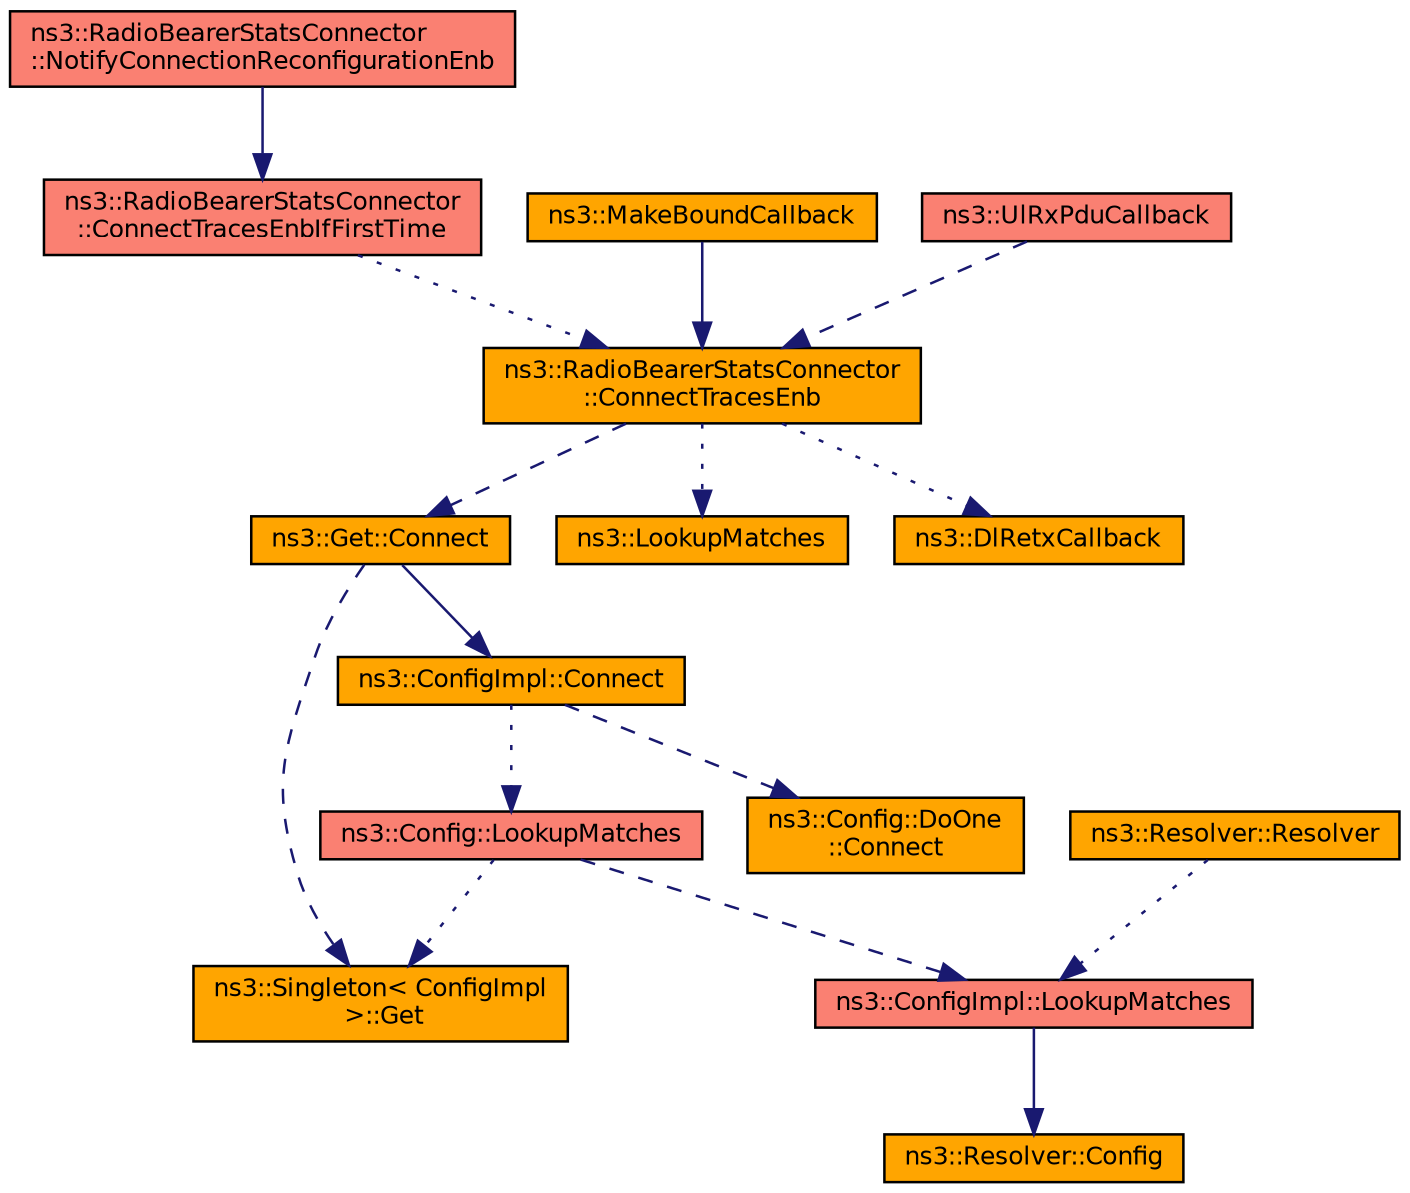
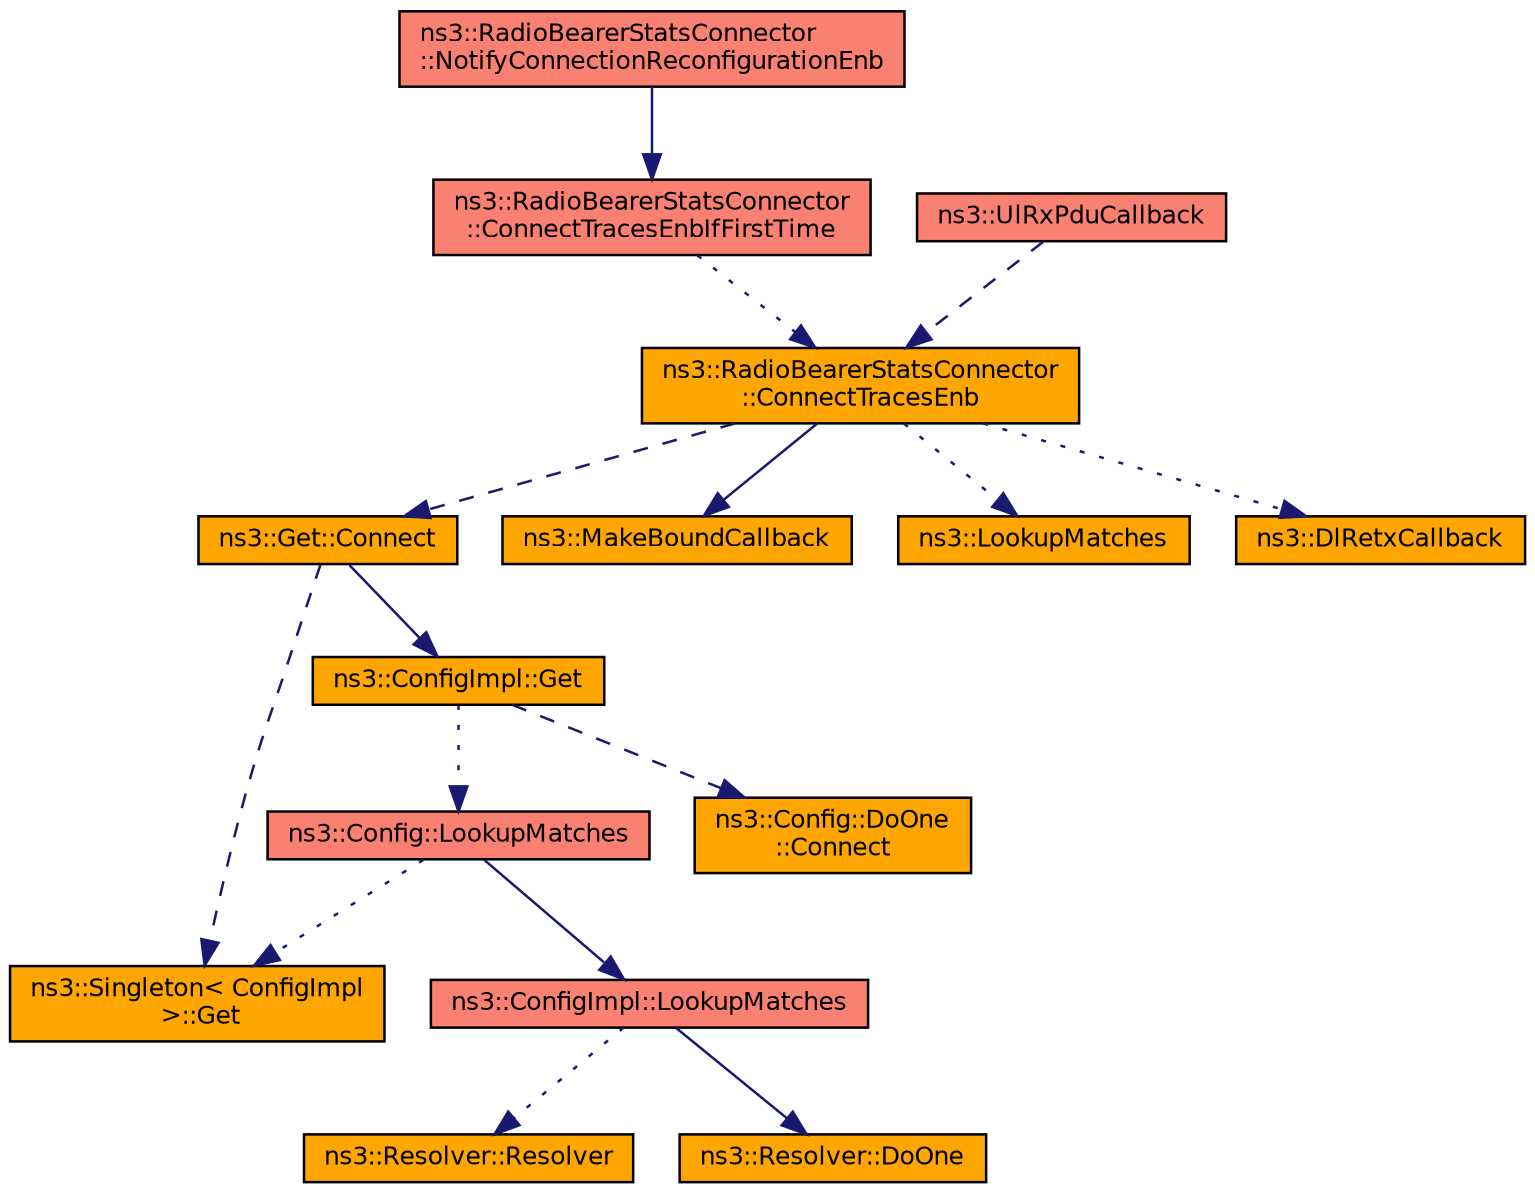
(702, 282) -> (771, 462)
(511, 681) -> (459, 681)
(1144, 912) -> (569, 1073)
(761, 916) -> (544, 911)
(1034, 1158) -> (833, 1158)
